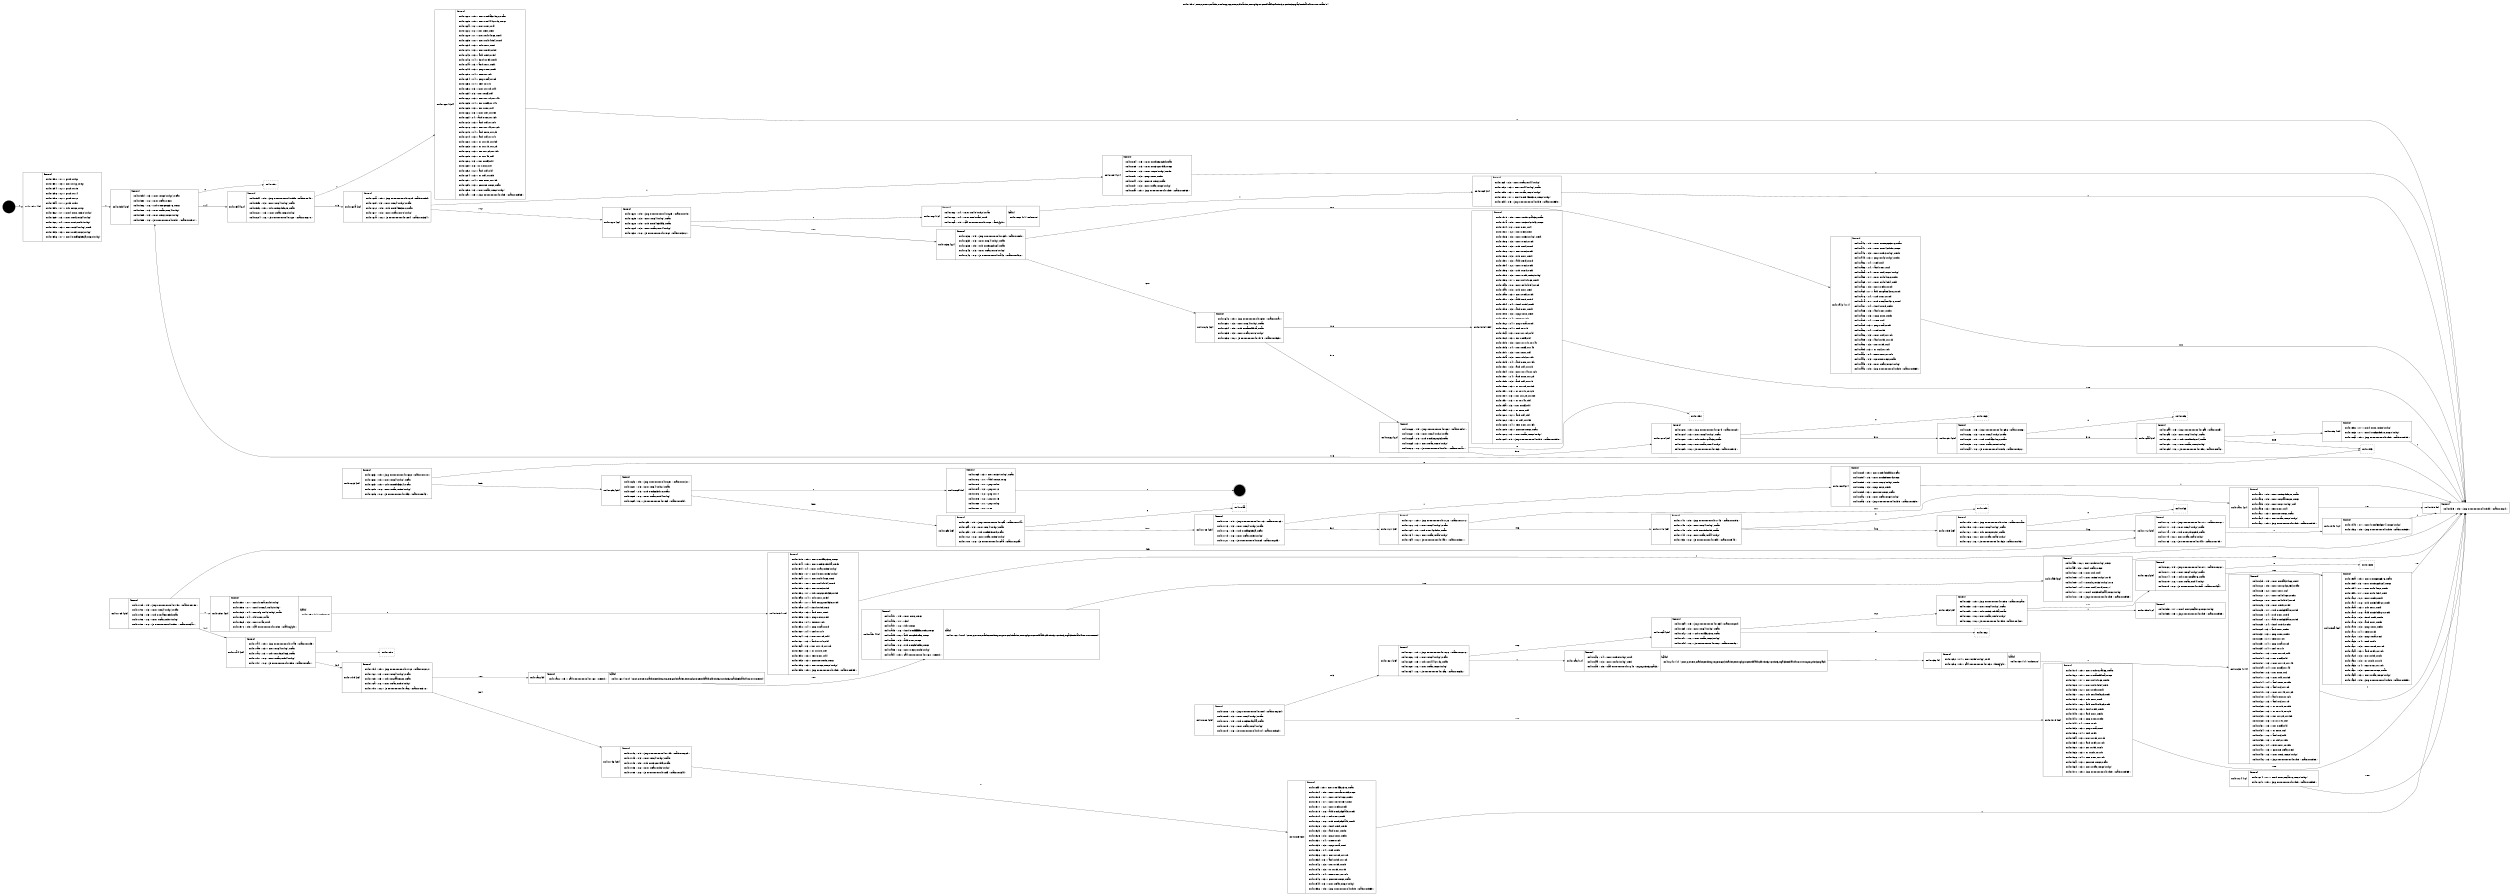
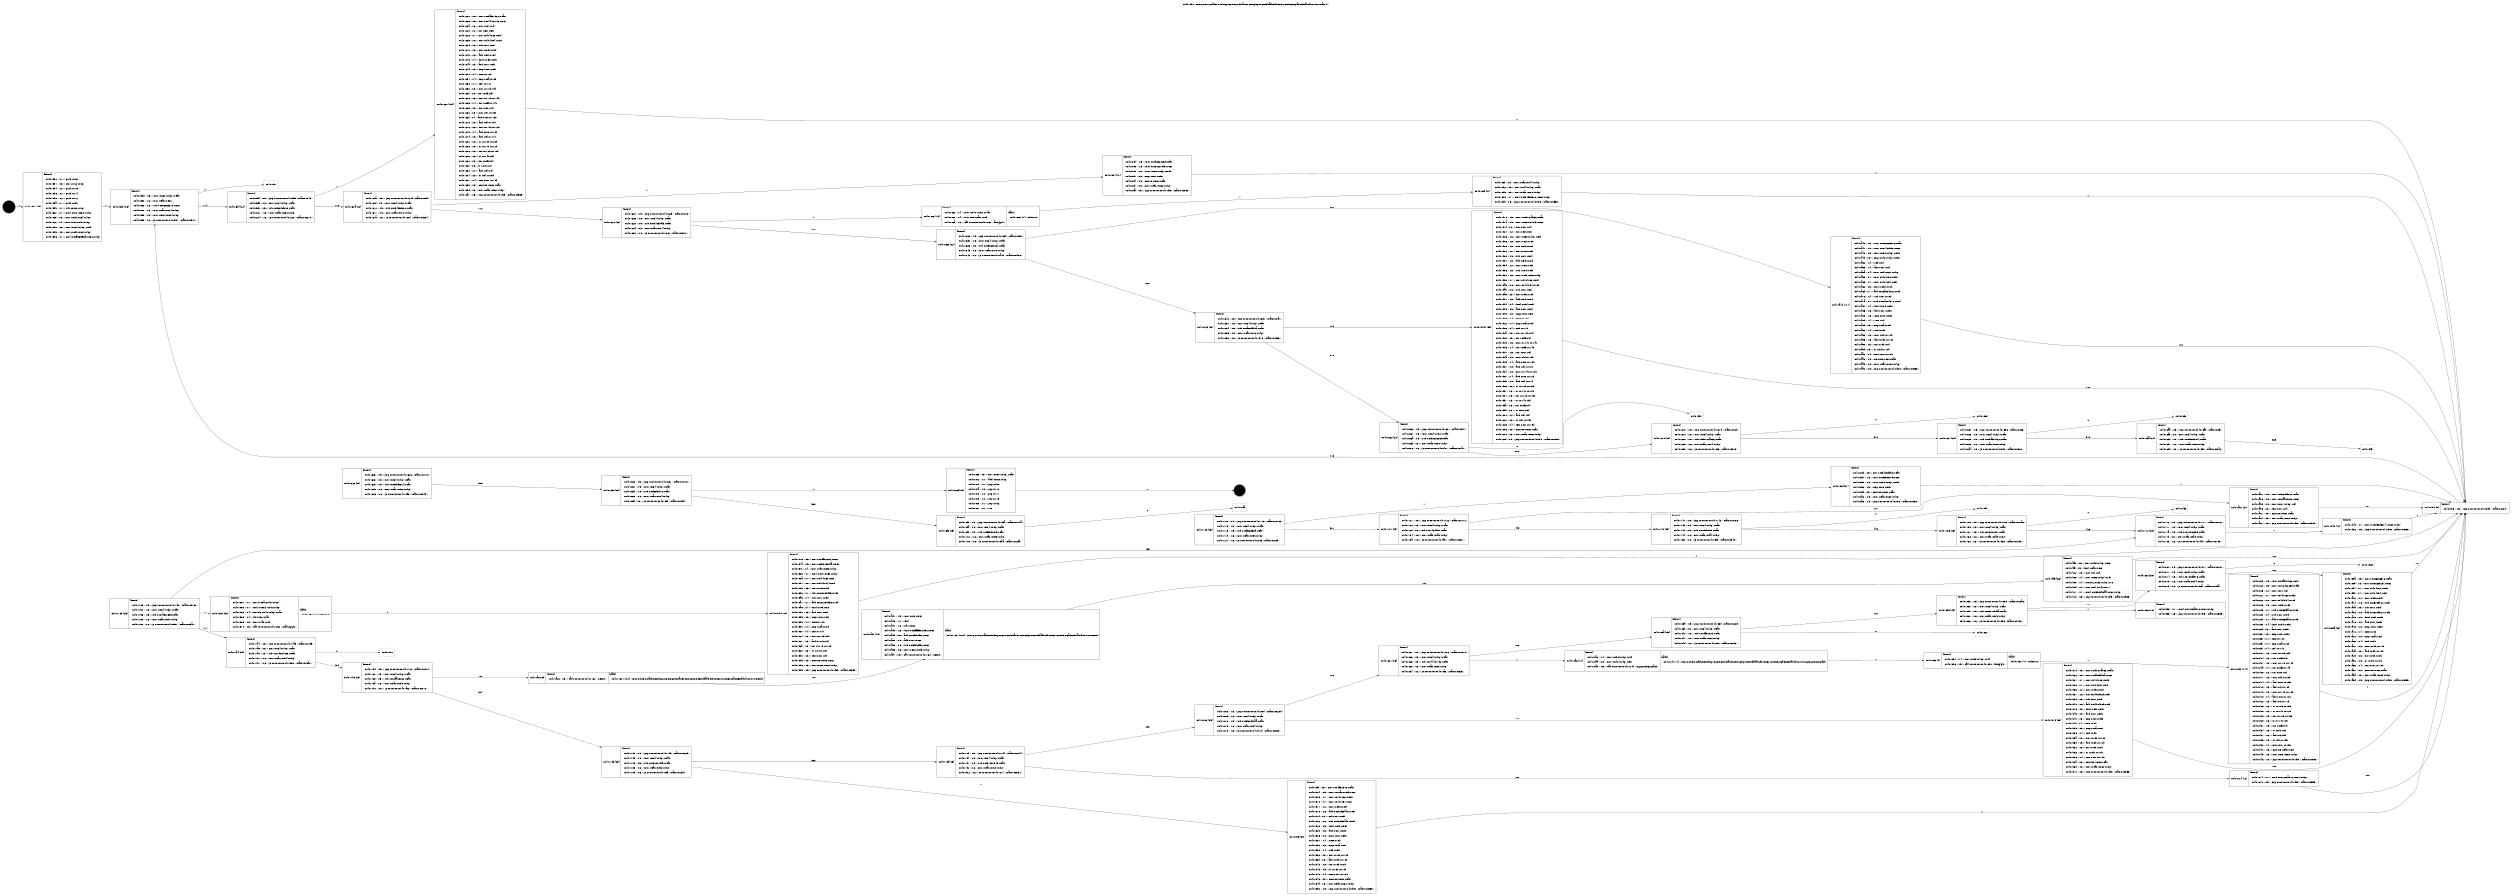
(2367, 432) -> none
(1395, 464) -> none
(1109, 530) -> none
none -> (981, 762)
